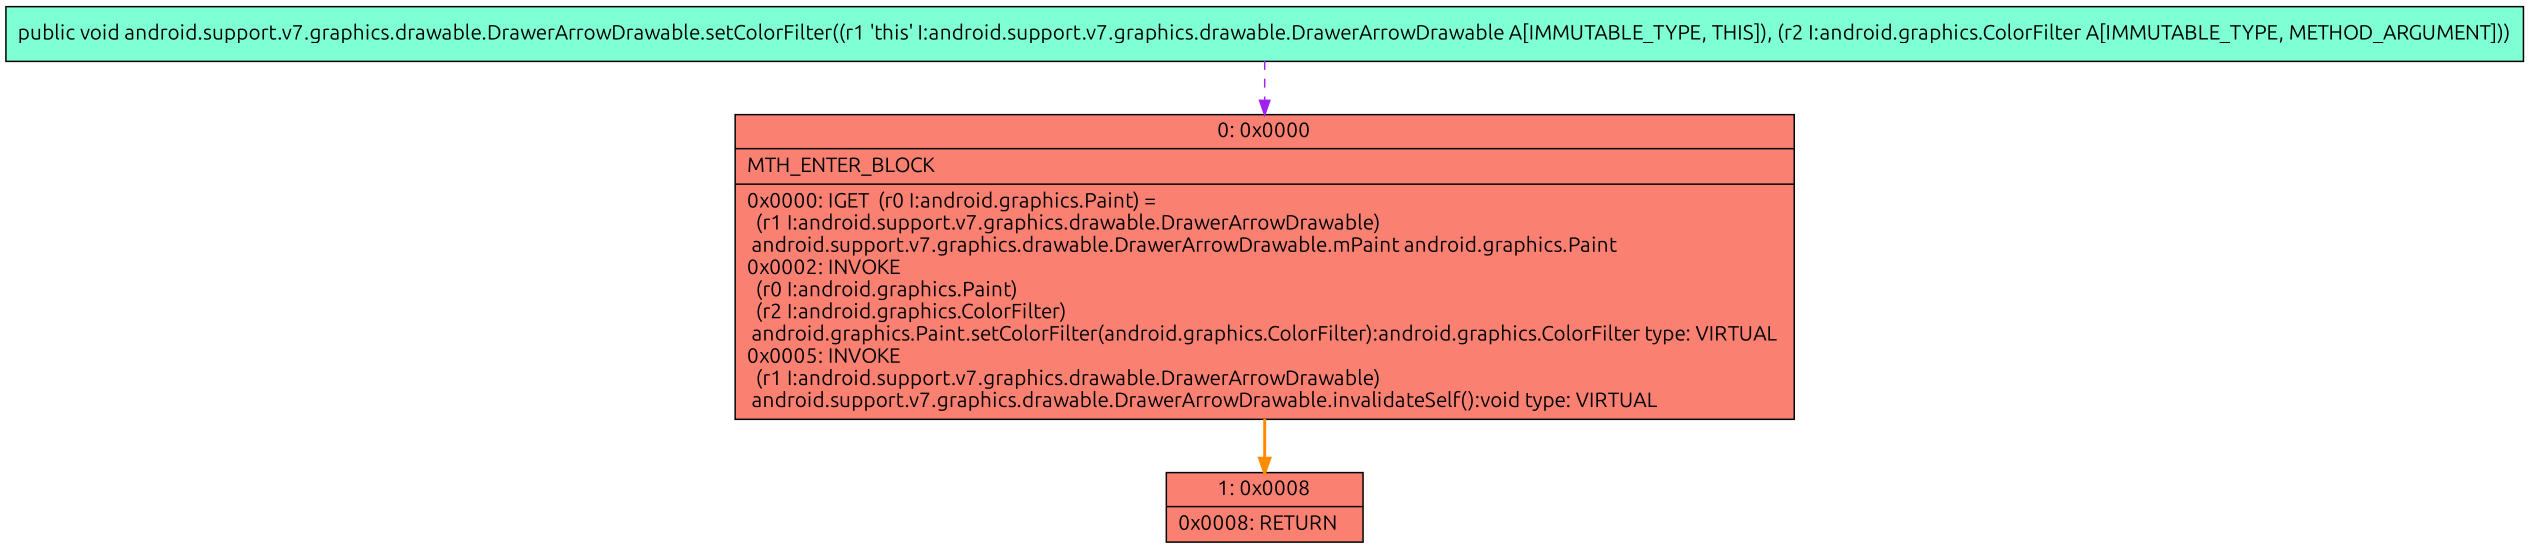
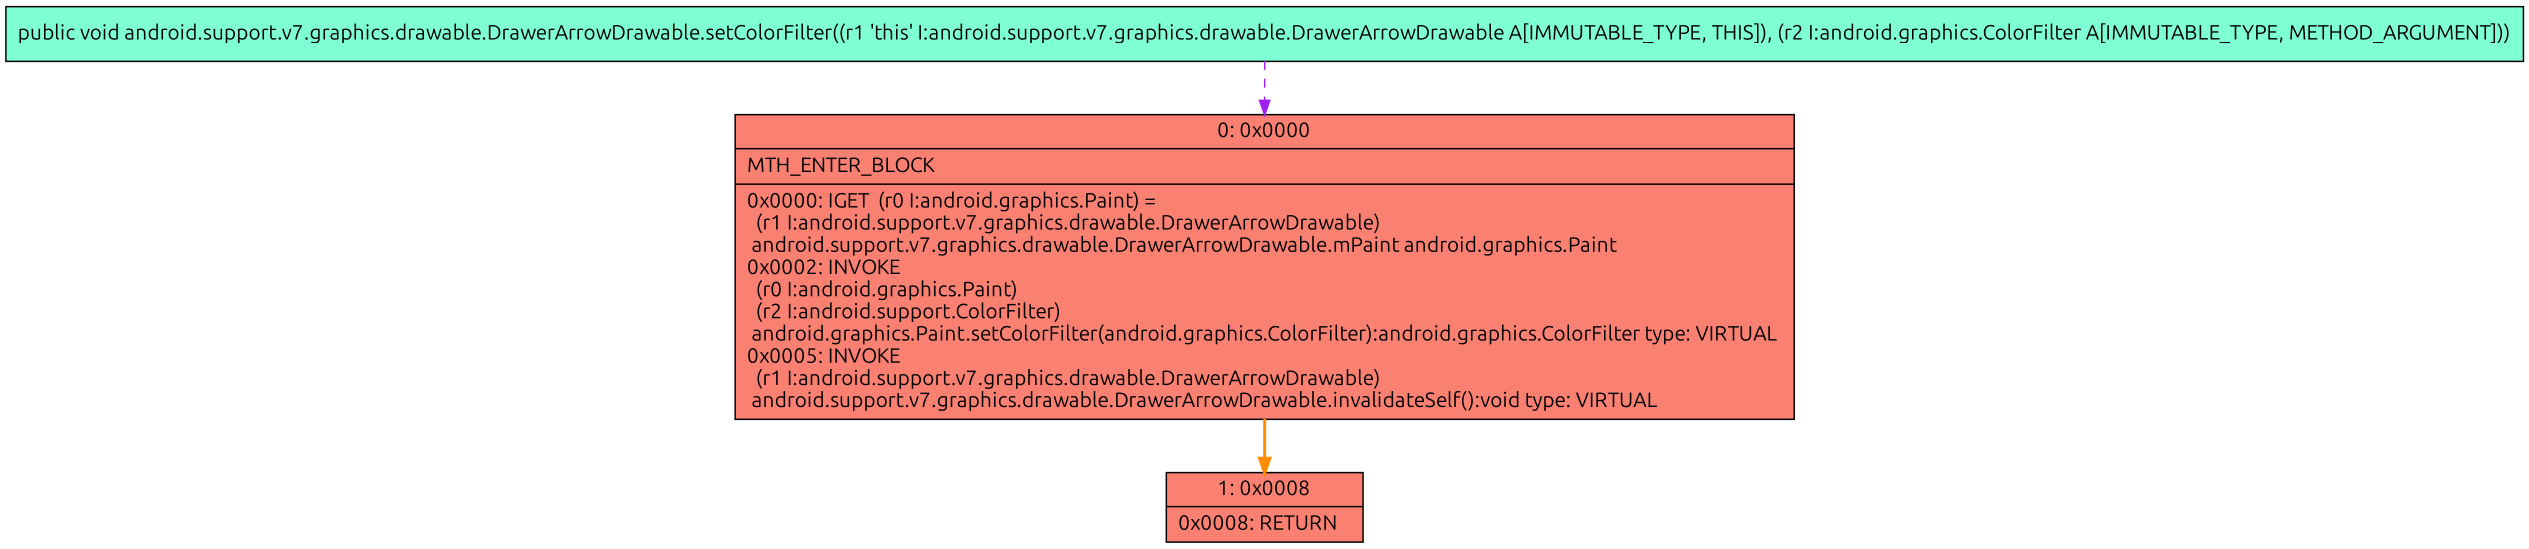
(907, 312) -> (905, 312)
